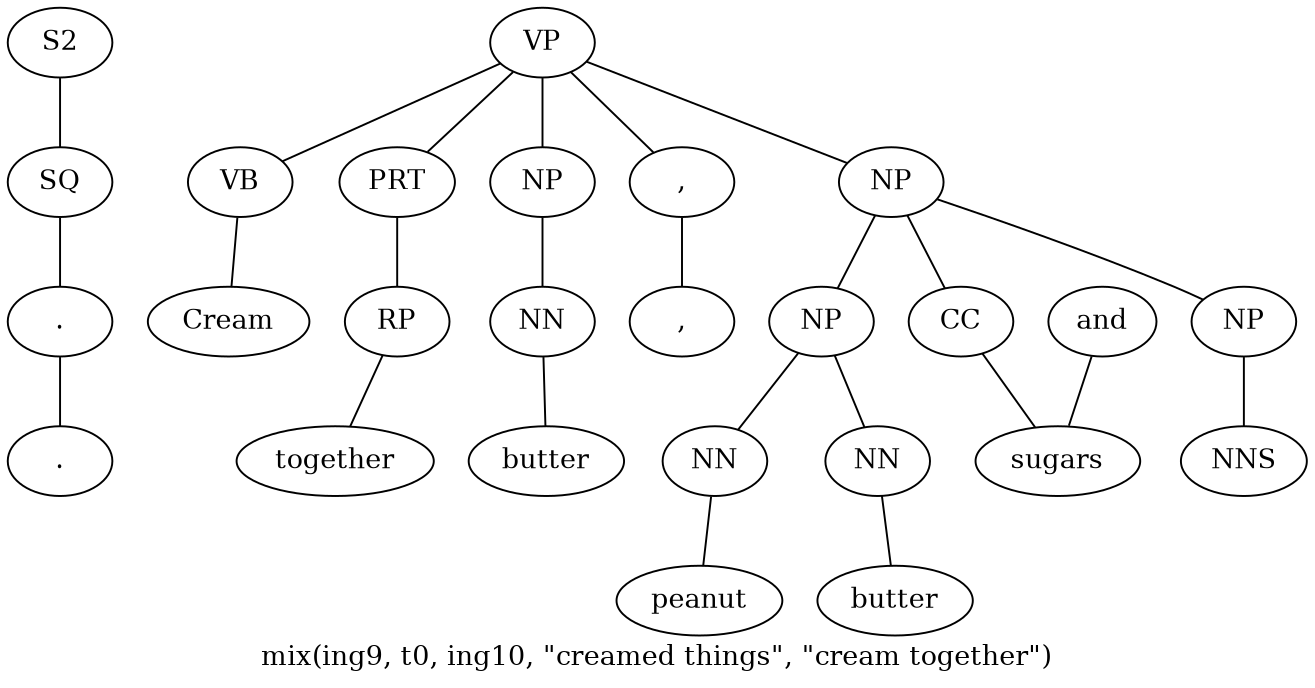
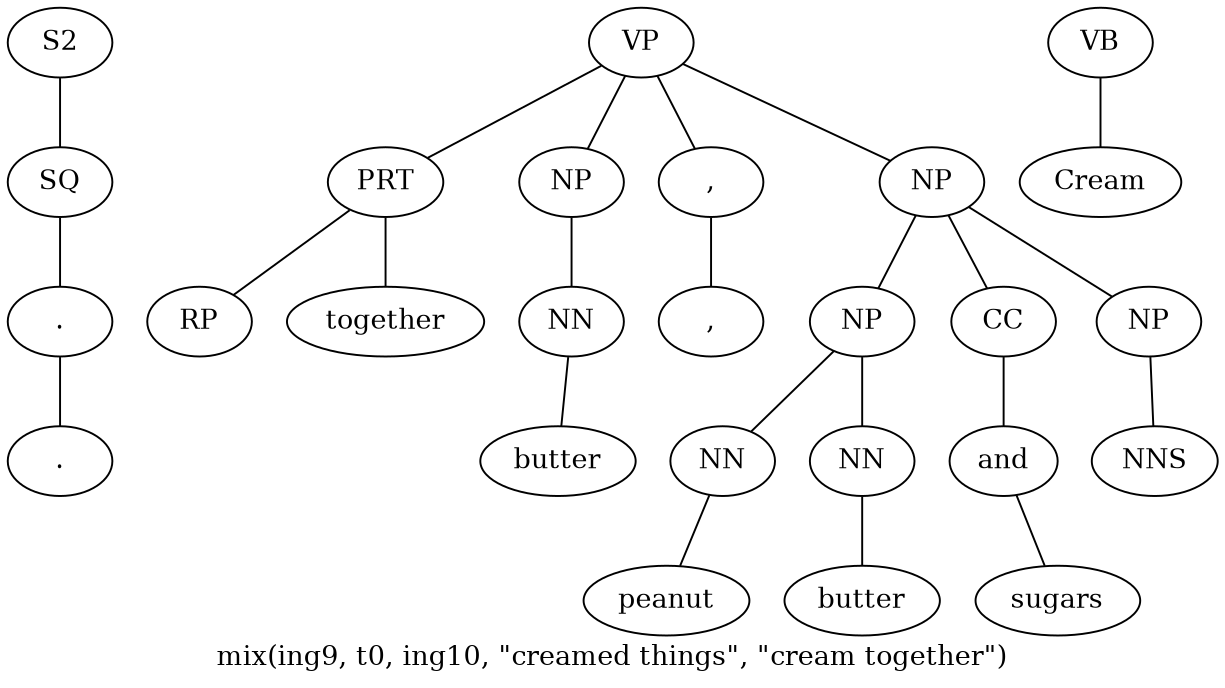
(391, 112) -> none
(1009, 390) -> (1004, 392)
(366, 391) -> (386, 252)
